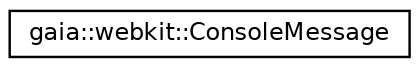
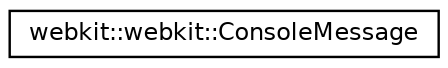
(210, 34) -> (224, 34)
